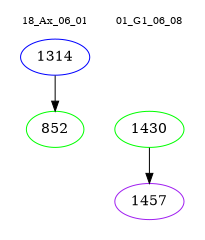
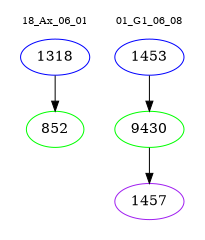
(55, 57) -> (55, 57)
none -> (149, 57)
(149, 129) -> (149, 129)
